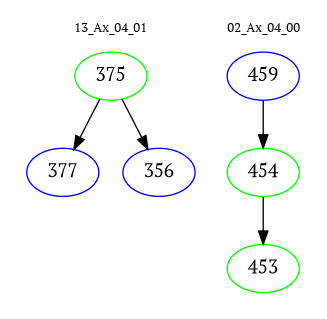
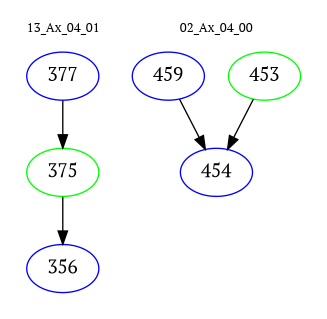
(90, 118) -> (63, 118)
(263, 172) -> (216, 172)
(263, 214) -> (244, 118)
